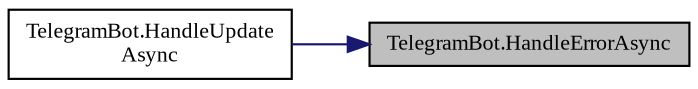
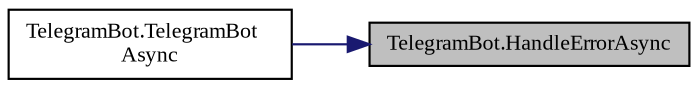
(150, 44) -> (150, 44)
